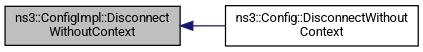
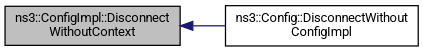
(322, 26) -> (322, 26)
